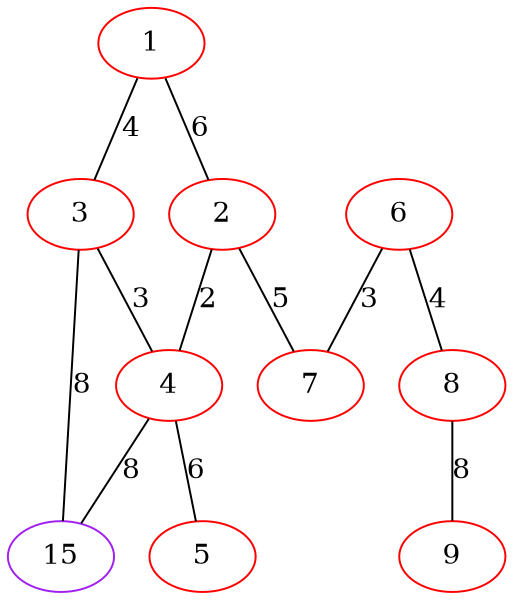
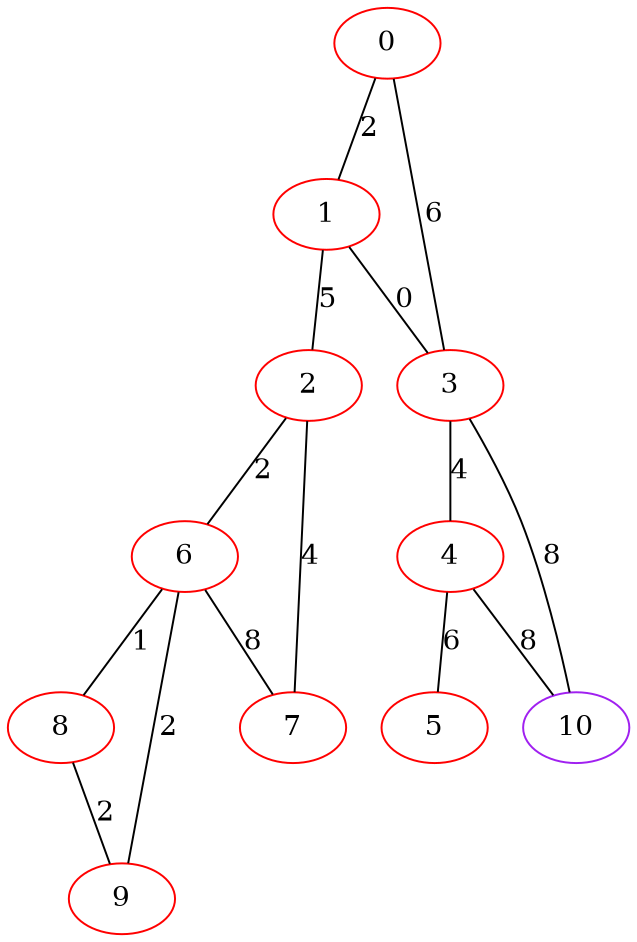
none -> (387, 43)
(132, 129) -> (405, 300)
(201, 129) -> (328, 300)
(142, 300) -> (460, 471)
(196, 300) -> (247, 471)
(281, 300) -> (311, 557)
(370, 300) -> (254, 642)
(439, 300) -> (142, 642)
(462, 471) -> (106, 813)
(61, 557) -> (576, 728)
none -> (153, 728)
